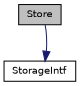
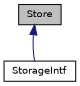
(47, 38) -> (33, 48)
